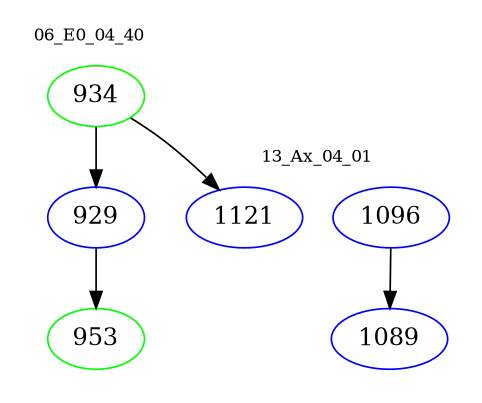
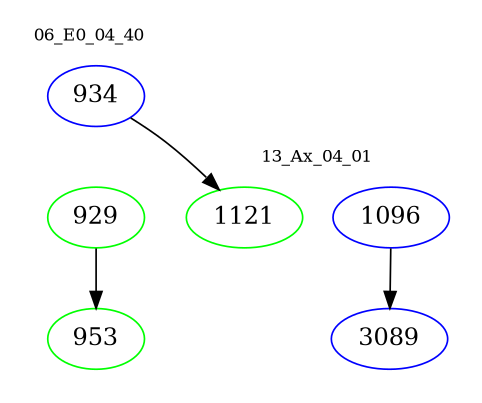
(96, 96) -> (96, 96)
(96, 149) -> none
(96, 218) -> (96, 218)
(244, 218) -> (244, 218)
(389, 339) -> (389, 339)
